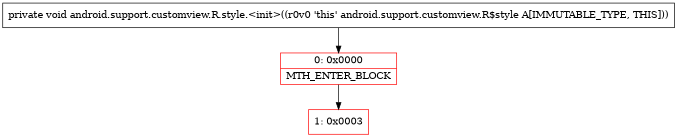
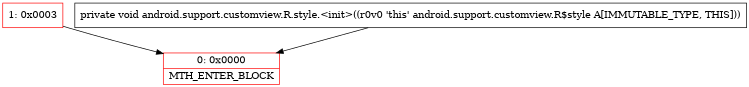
(339, 94) -> (110, 40)
